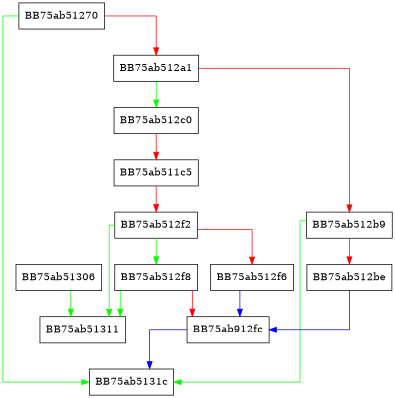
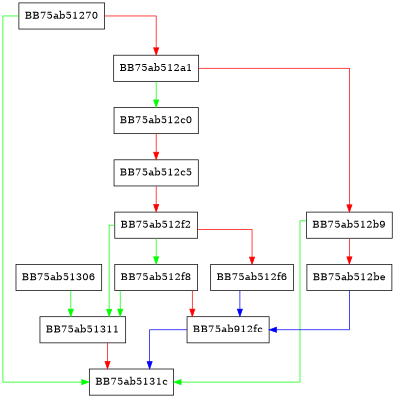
(156, 173) -> (156, 173)
none -> (108, 352)
